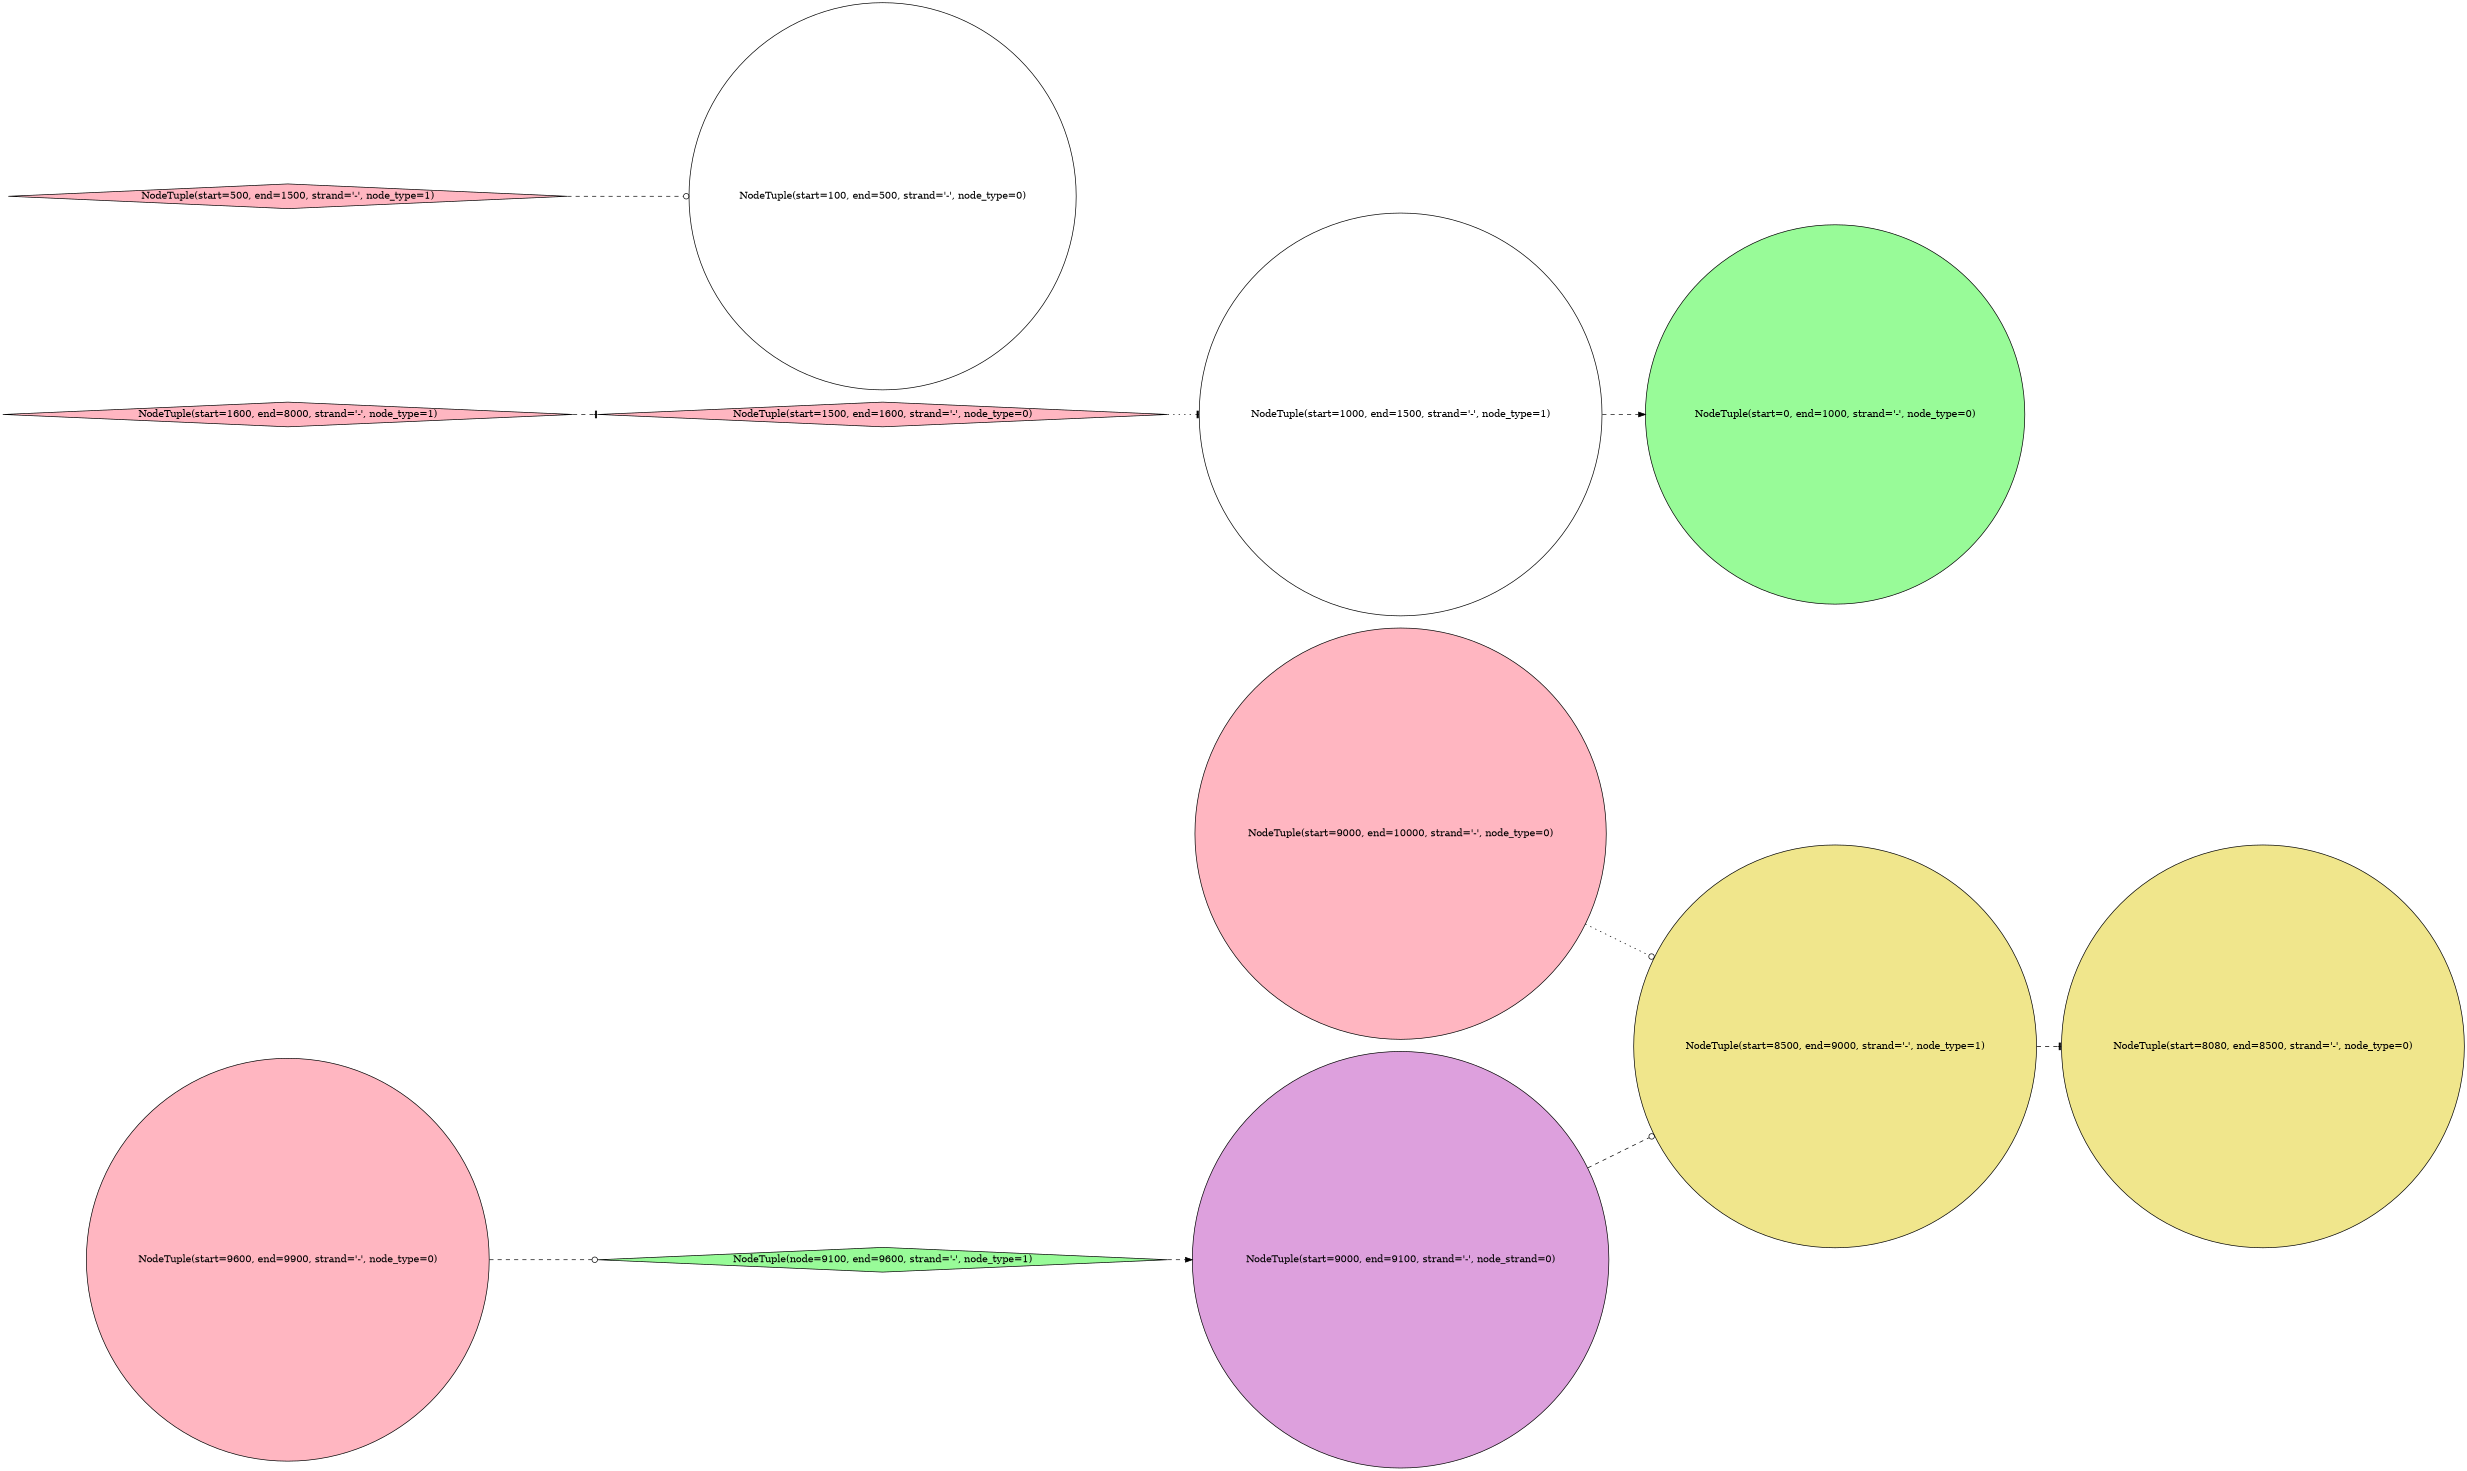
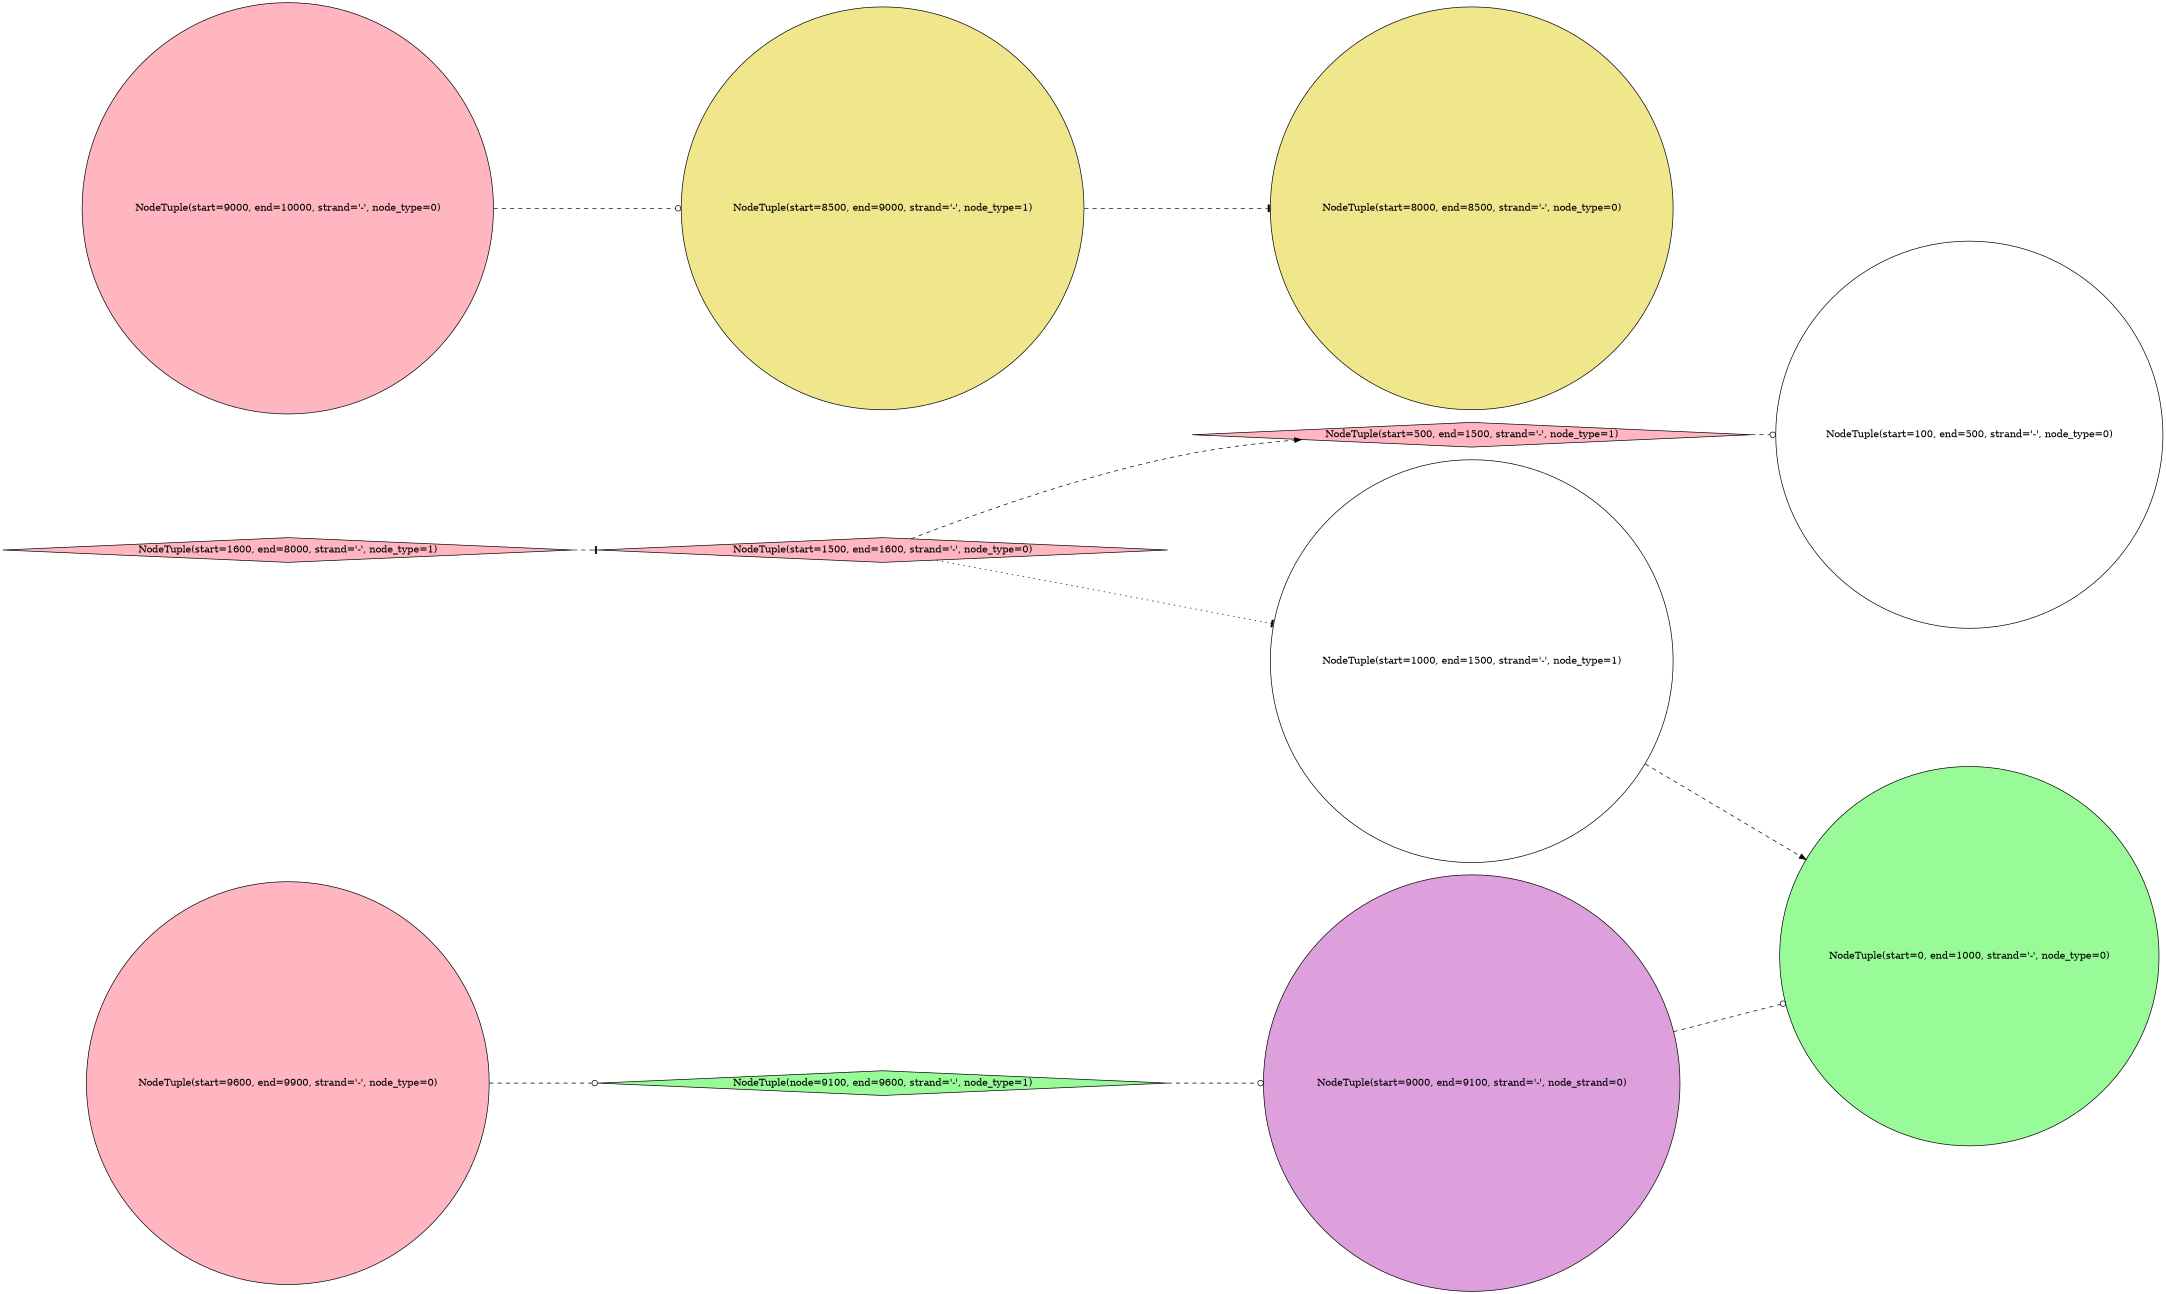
none -> (1099, 475)
(1617, 940) -> (584, 208)
(2263, 1046) -> (1472, 208)
(1618, 1153) -> (1727, 1018)
(1177, 1260) -> (1213, 1083)
